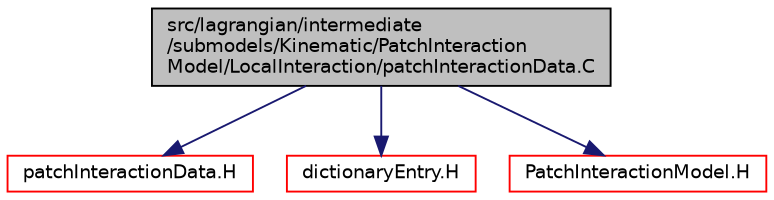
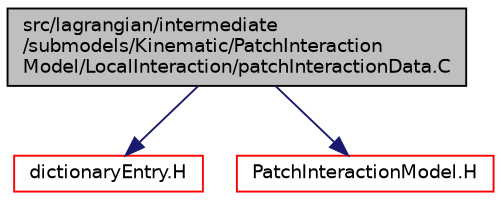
(130, 174) -> none
